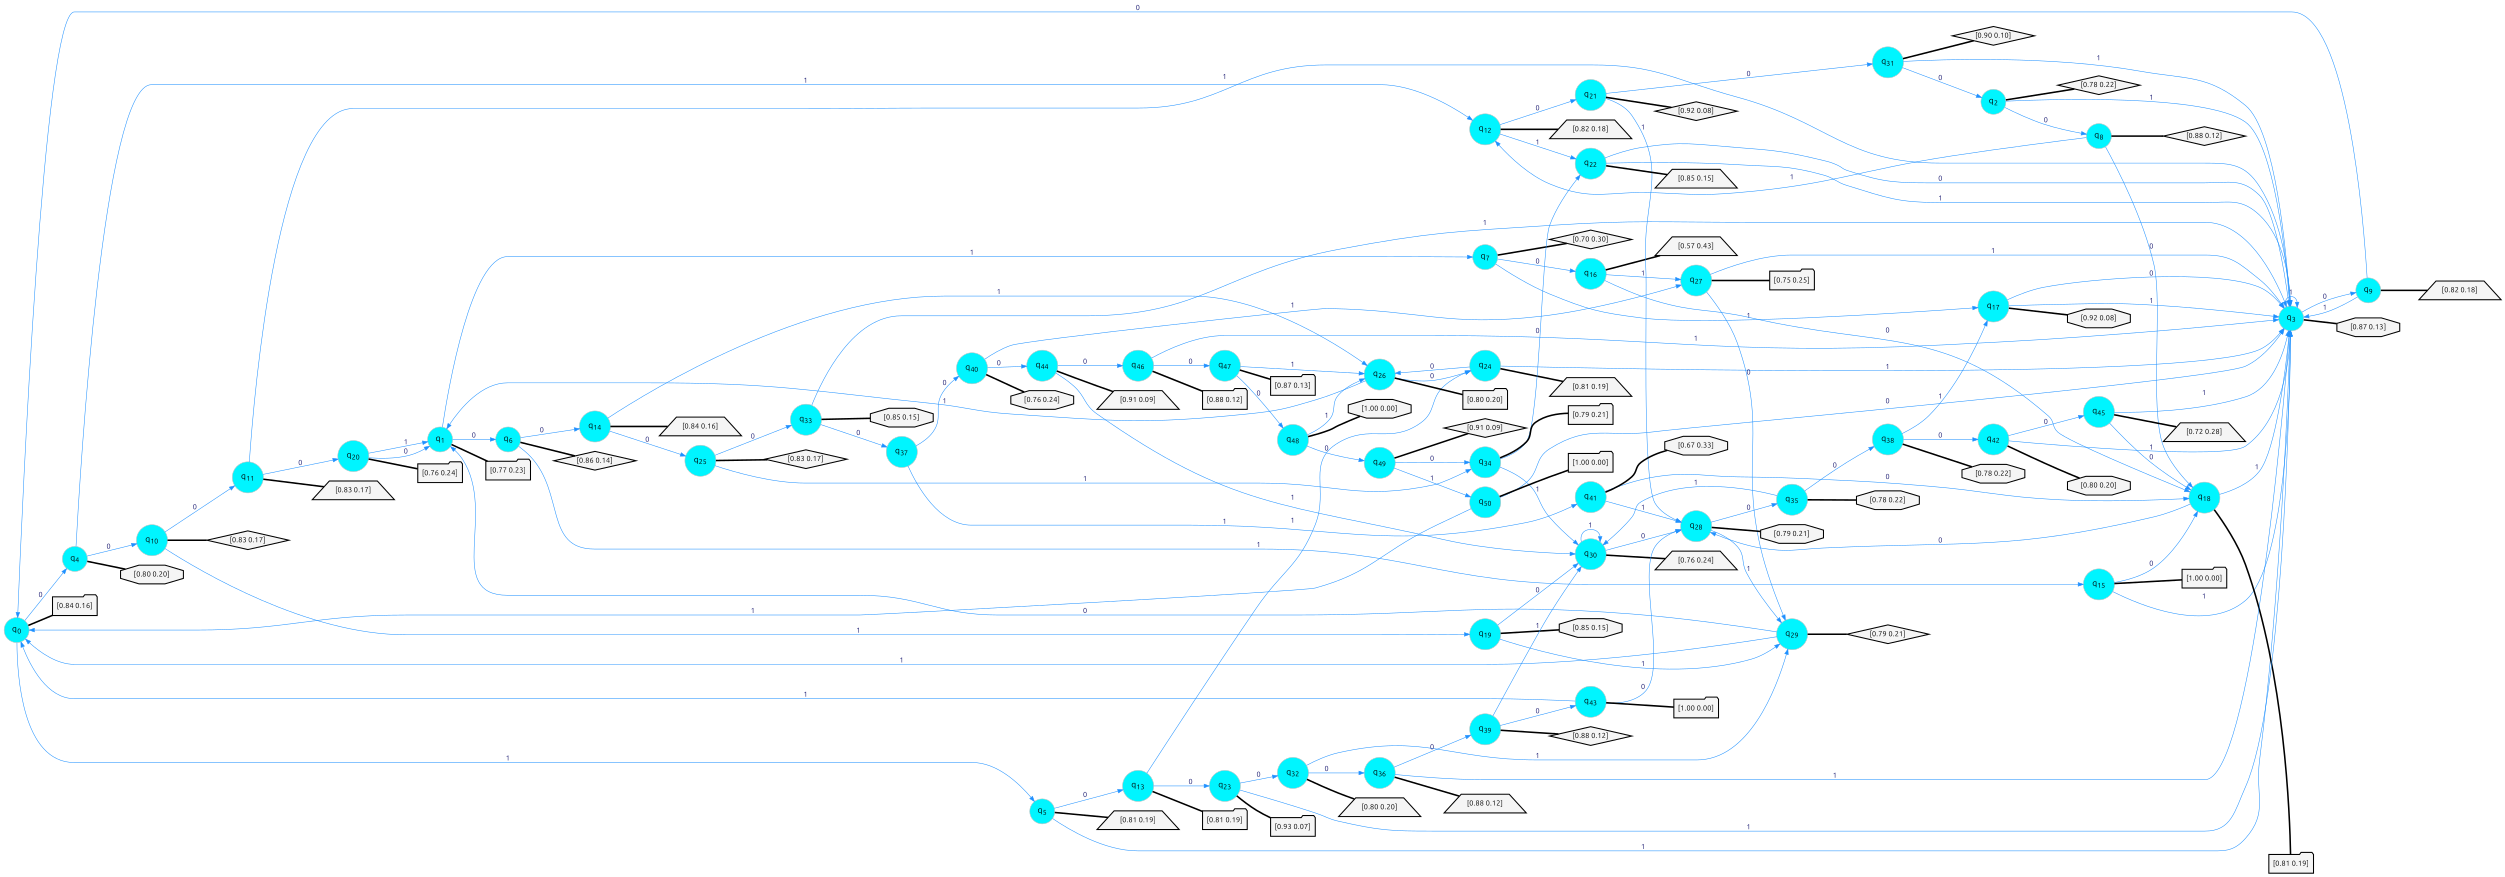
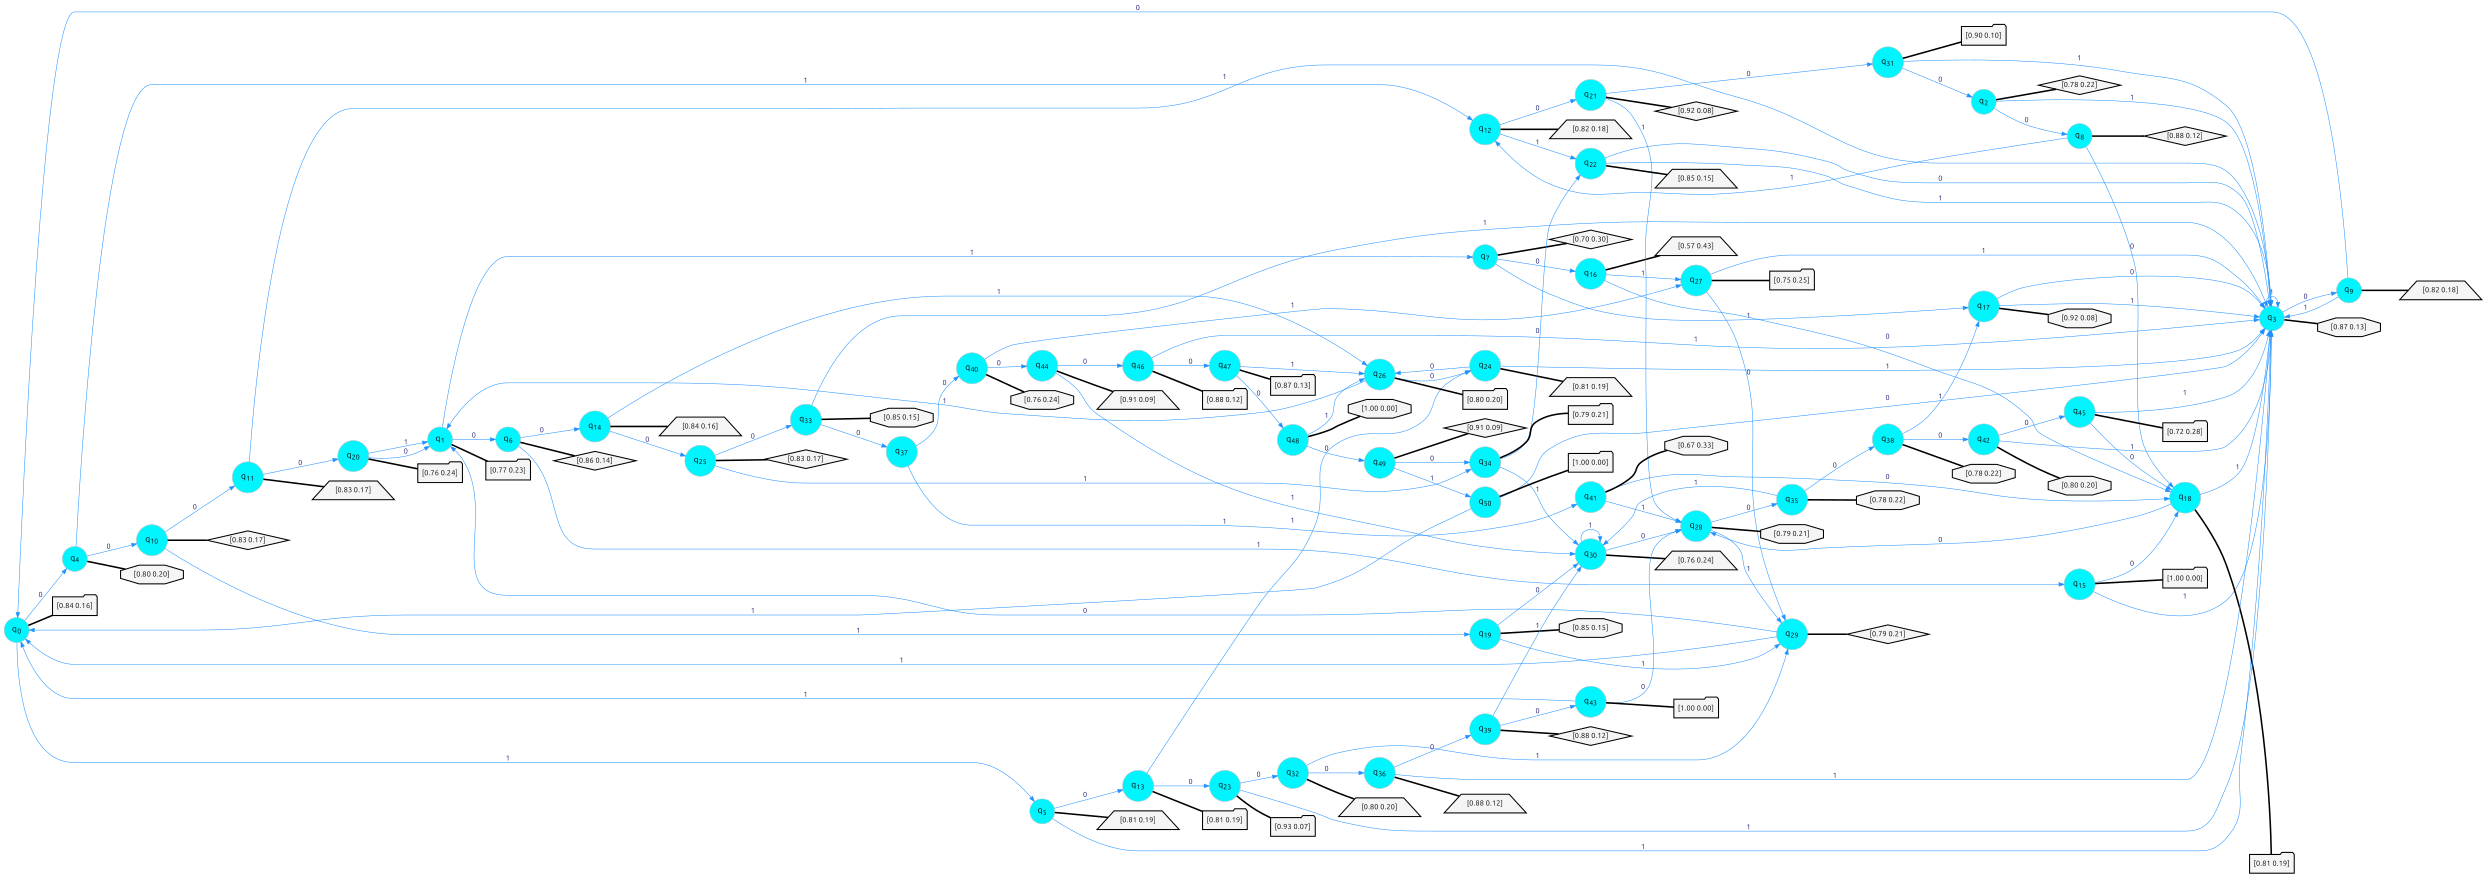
(1993, 36) -> (1984, 36)
(2204, 432) -> (2185, 432)
